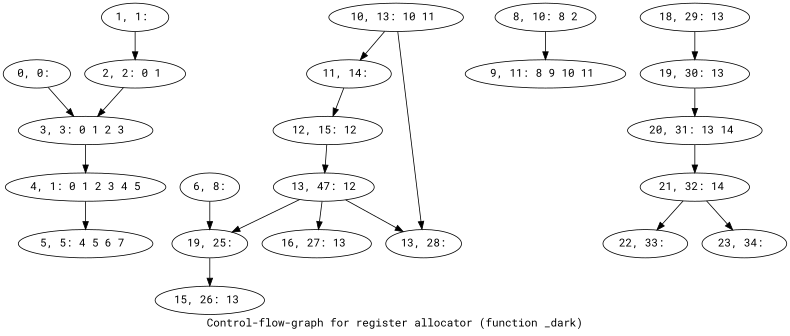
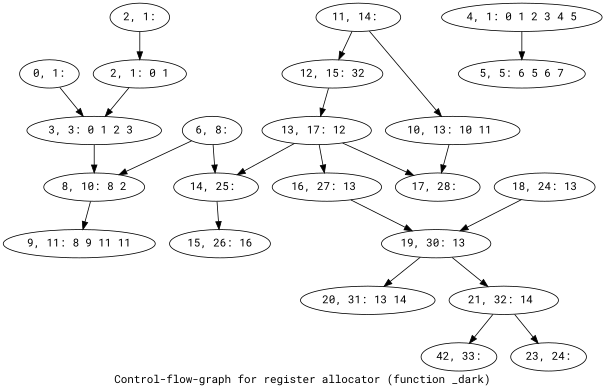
(135, 17) -> (140, 17)
(695, 17) -> (545, 187)
(375, 43) -> (403, 71)
(37, 74) -> (49, 74)
(135, 74) -> (140, 74)
(545, 74) -> (79, 244)
(328, 130) -> (332, 74)
(86, 155) -> (94, 155)
(695, 155) -> (467, 269)
none -> (159, 156)
(324, 187) -> (317, 130)
none -> (378, 214)
(86, 244) -> (522, 74)
(210, 244) -> (216, 187)
(424, 244) -> (438, 187)
(645, 244) -> (459, 357)
(744, 244) -> (549, 357)
(210, 300) -> (220, 244)
